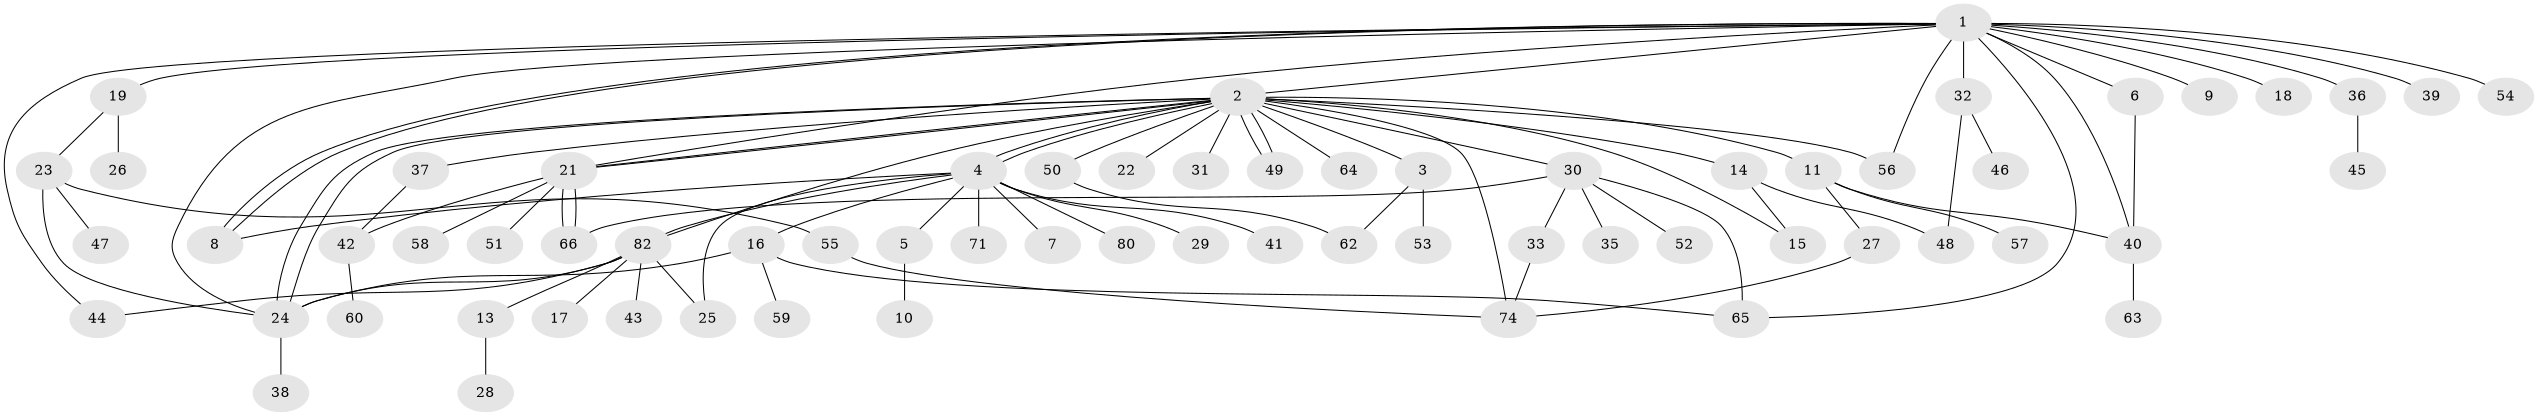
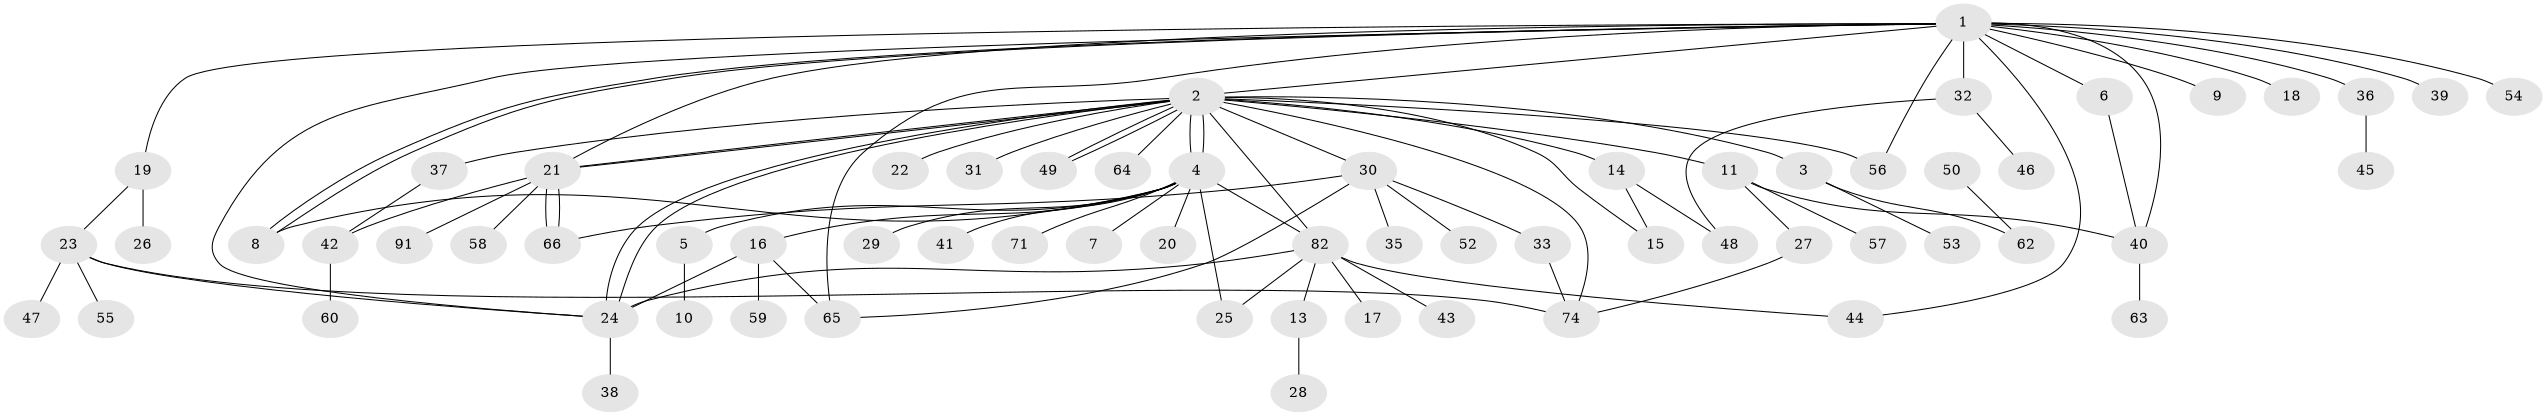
(1144, 131) -> none
(495, 245) -> (404, 245)
(1127, 245) -> (1168, 245)
(1165, 300) -> (780, 296)
